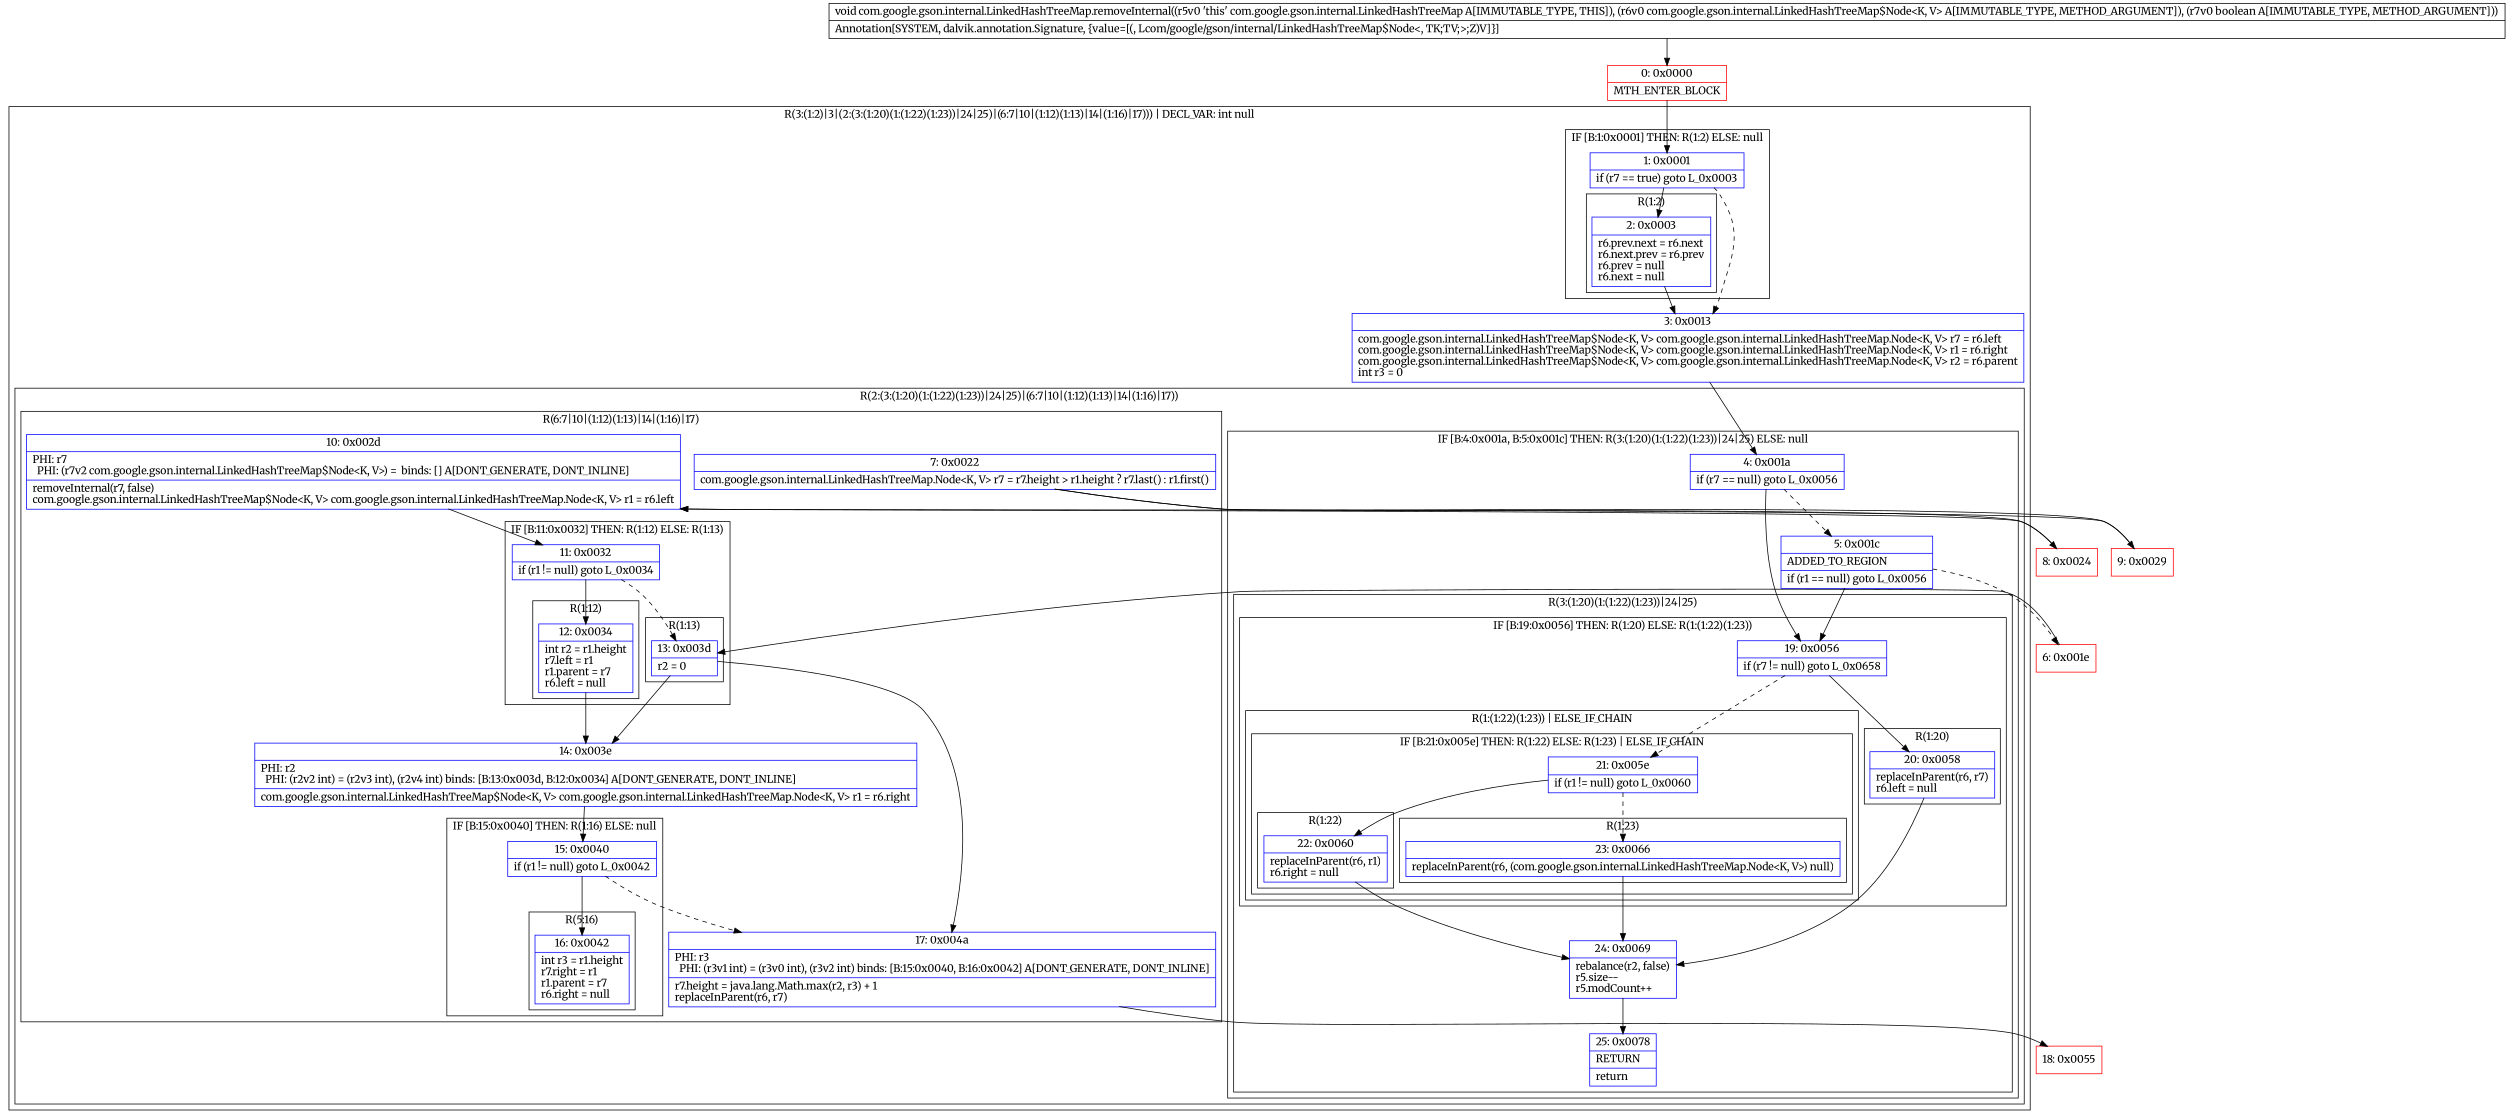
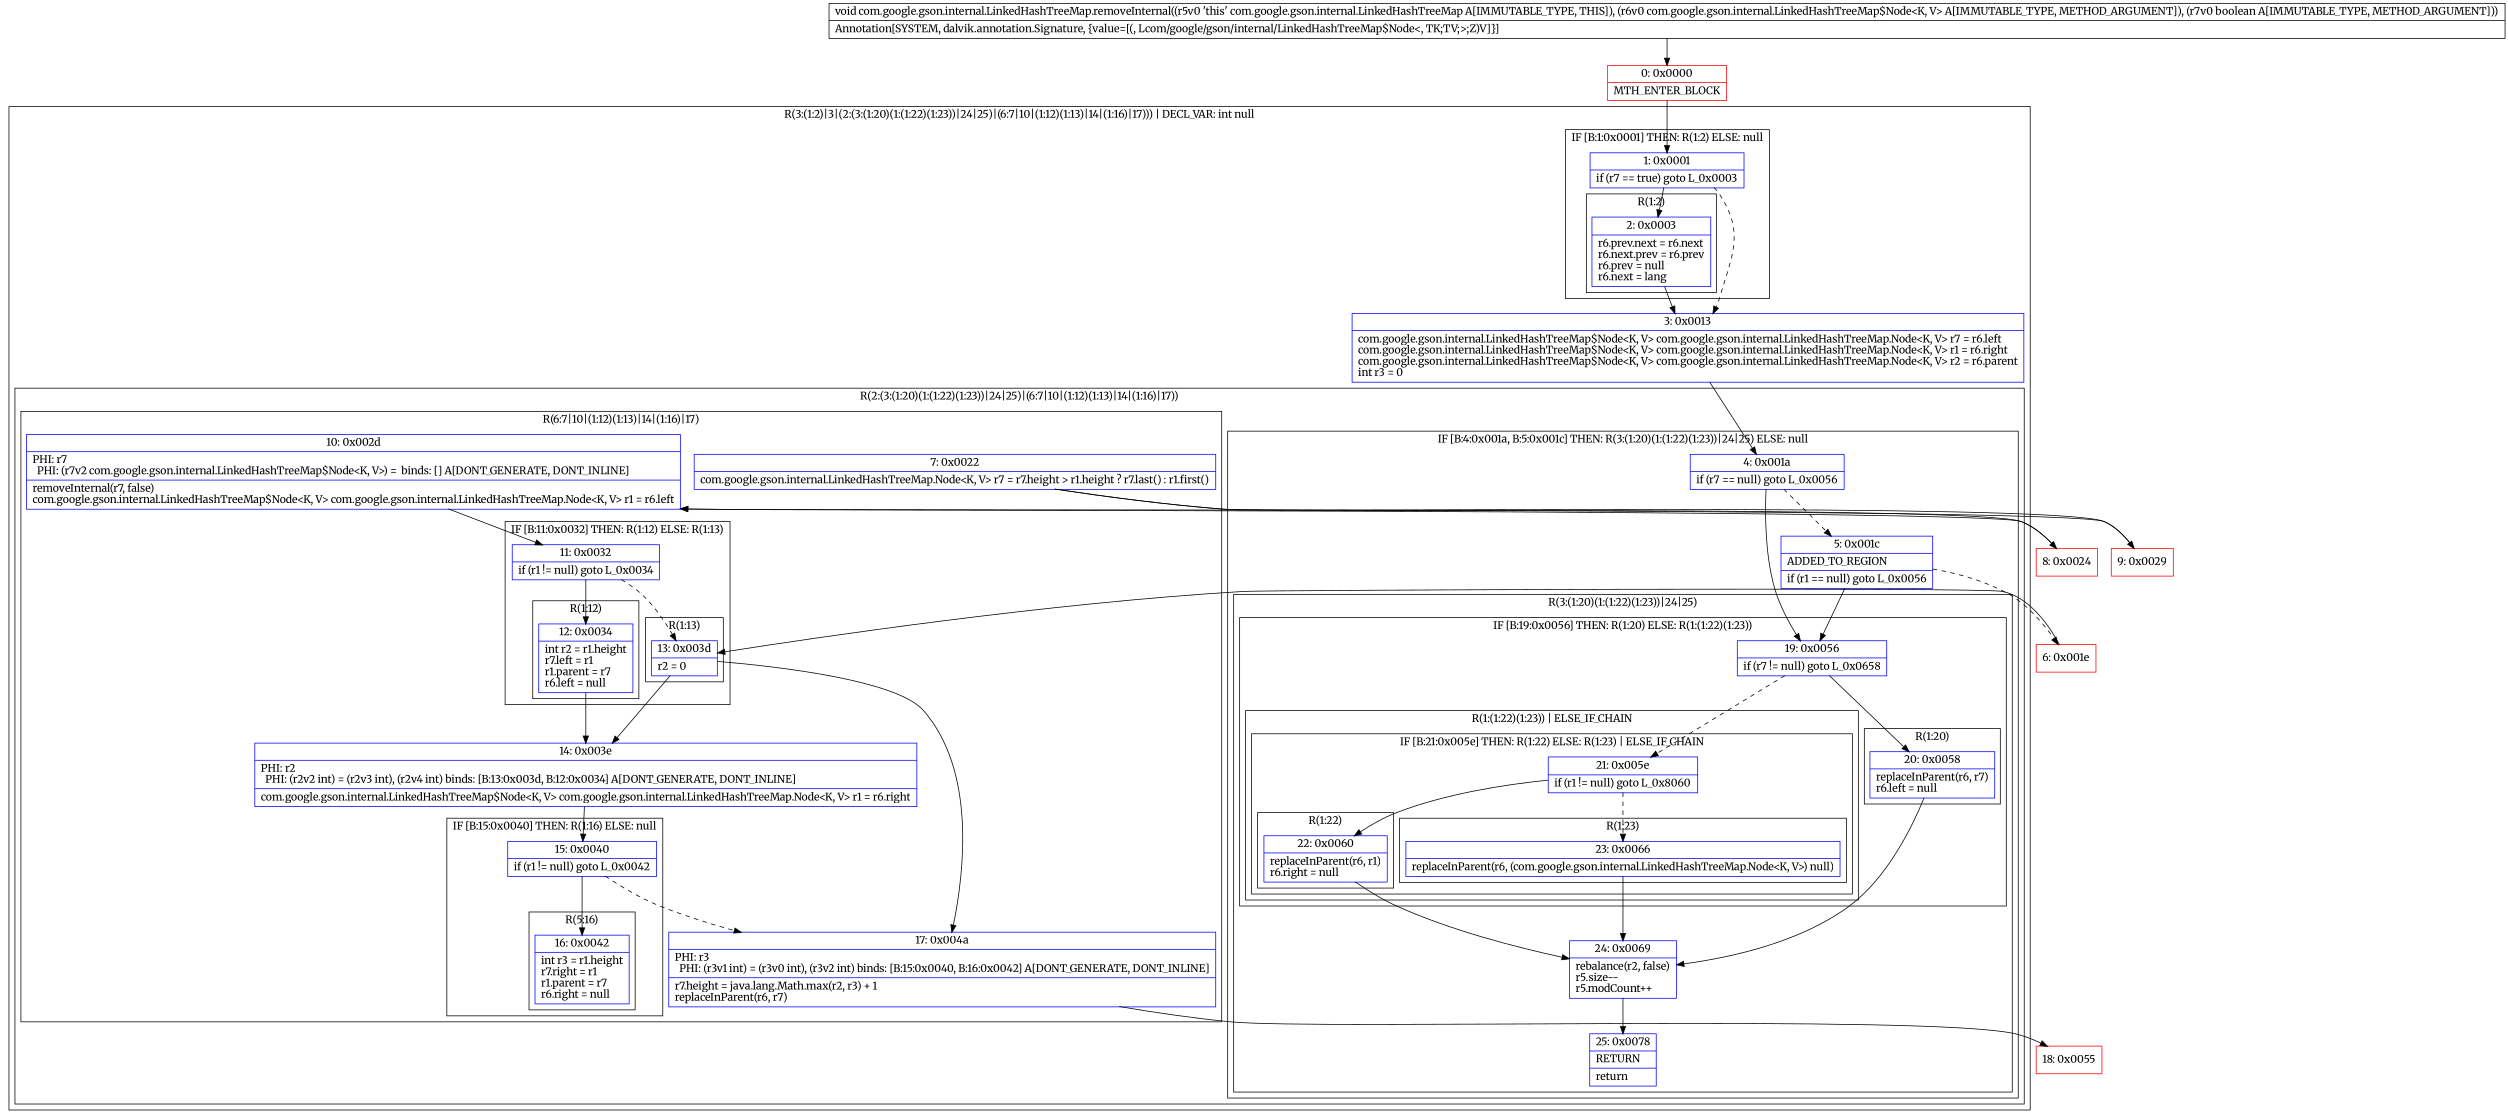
(1632, 277) -> (1632, 277)
(1623, 783) -> (1623, 783)
